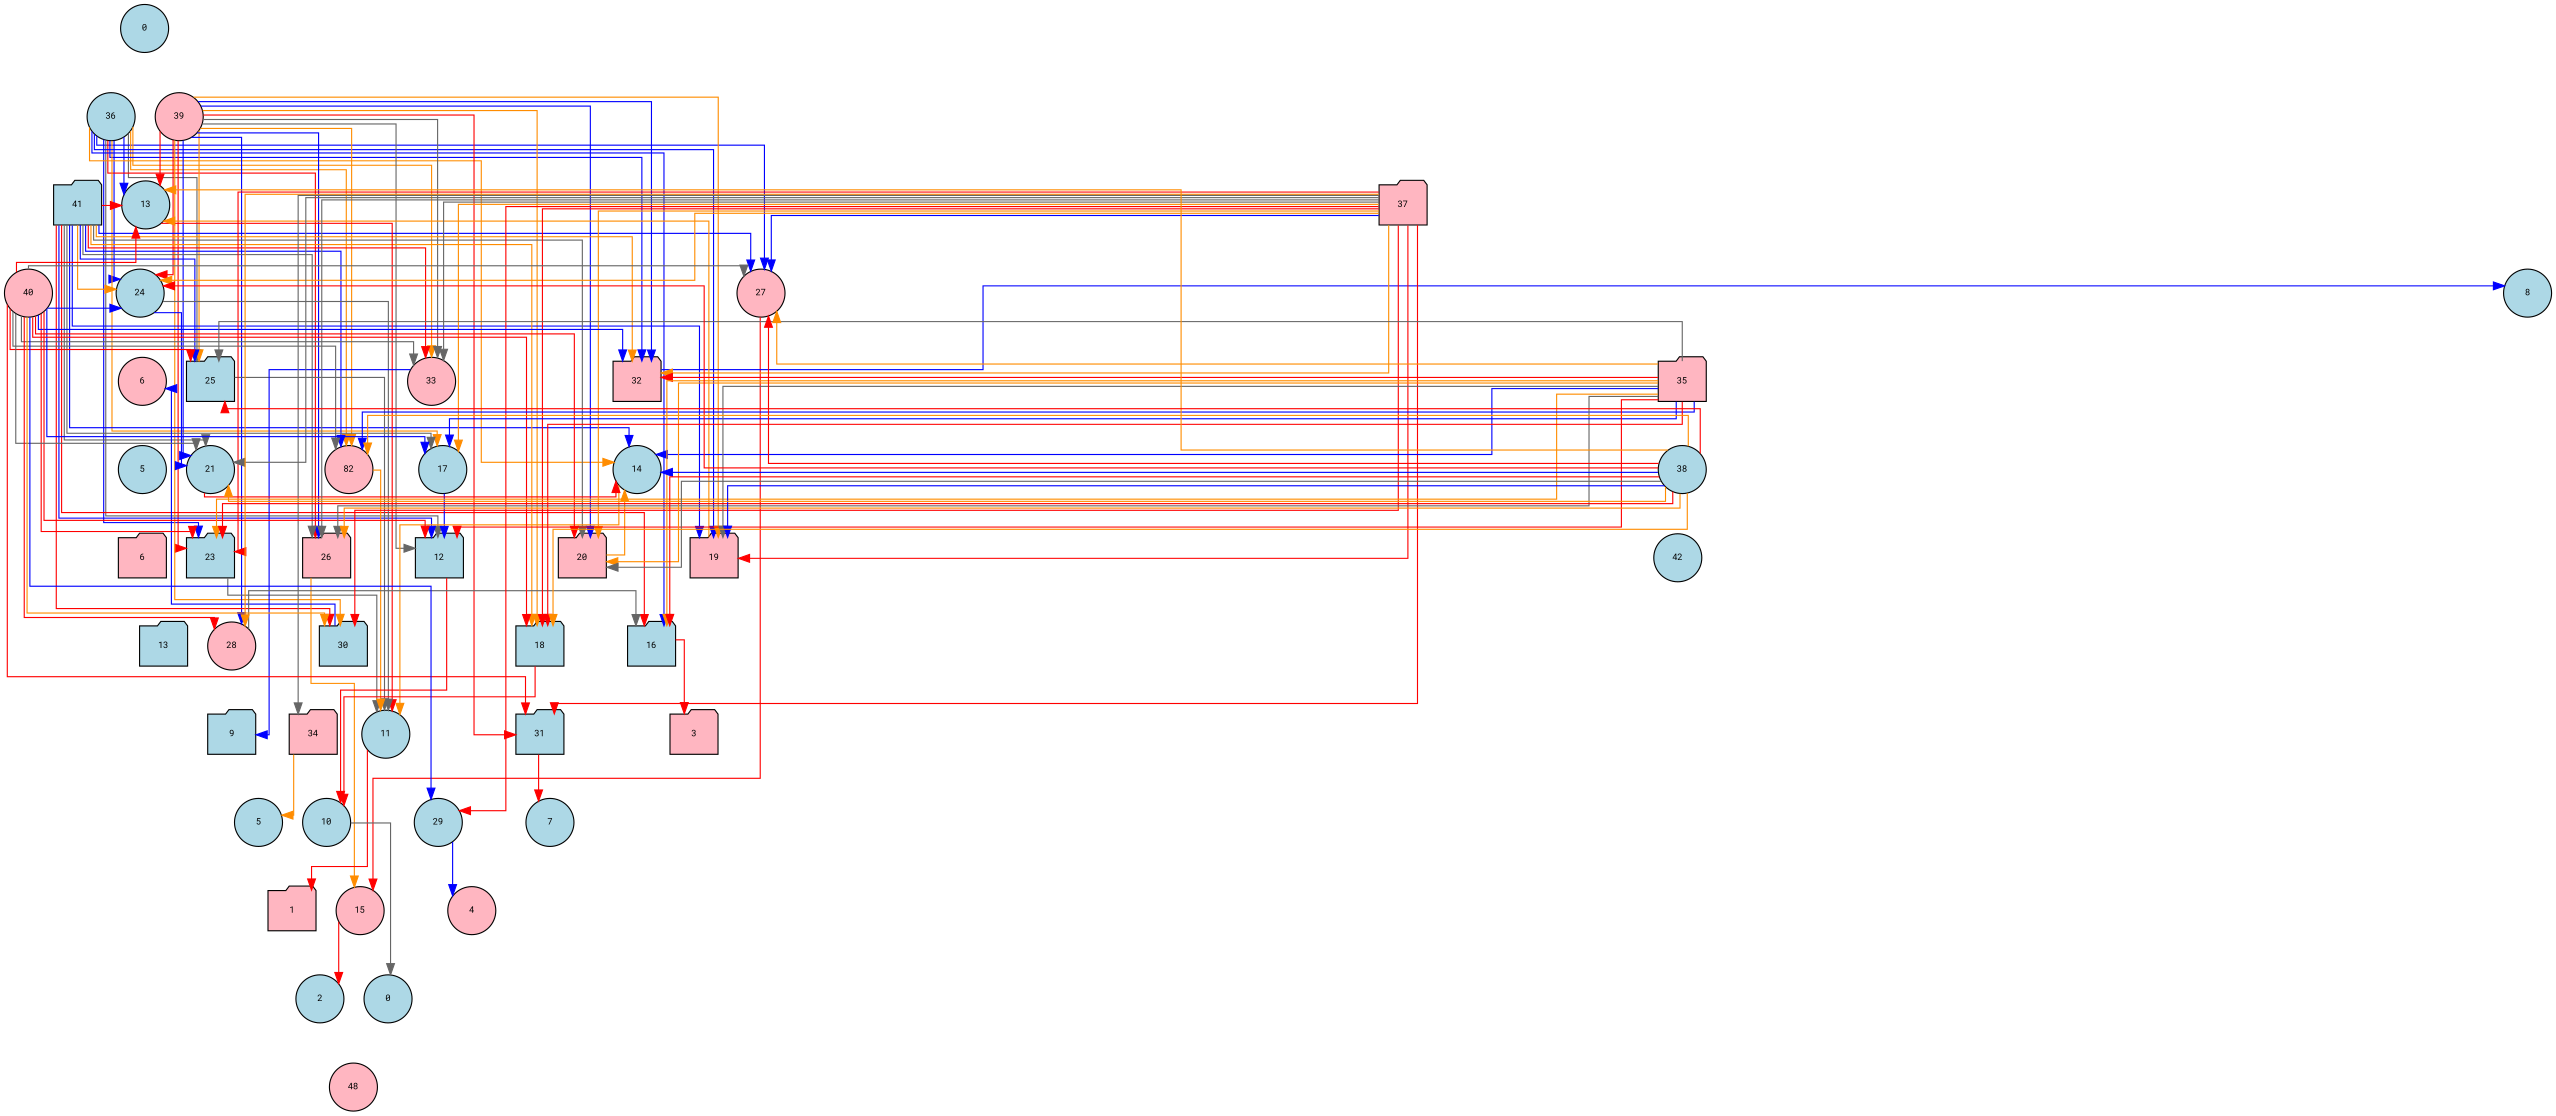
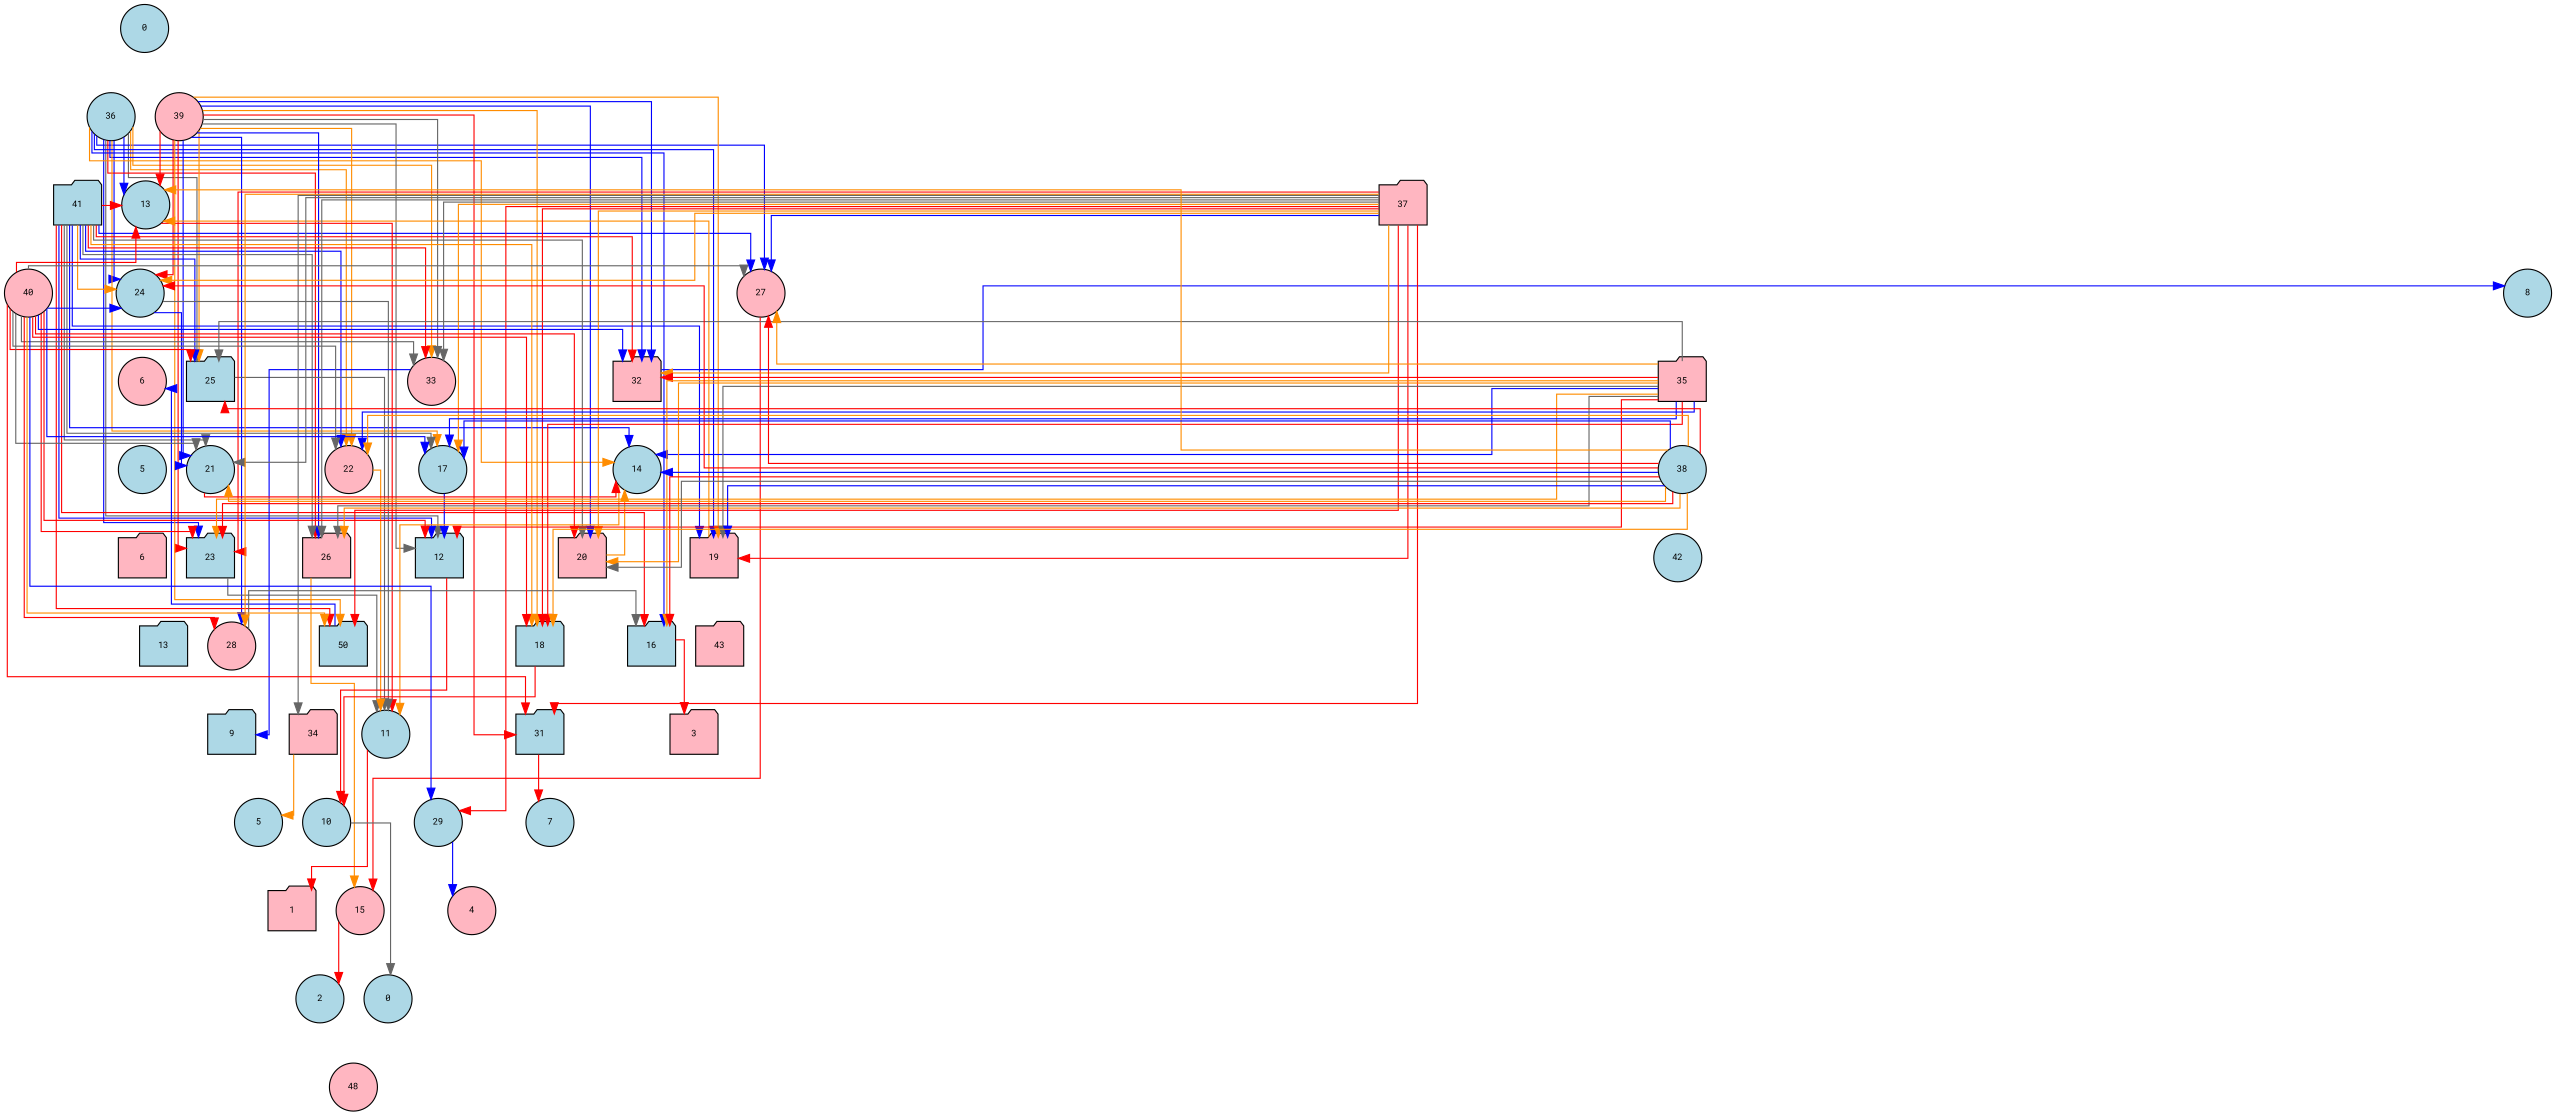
(415, 237) -> (415, 237)
none -> (1068, 421)
(349, 470) -> (349, 470)
(343, 646) -> (343, 646)
none -> (720, 646)
